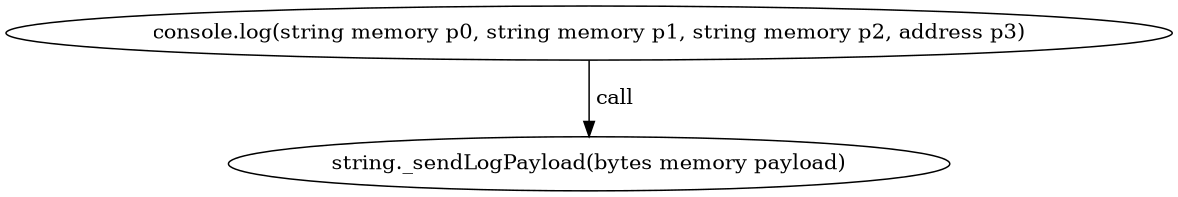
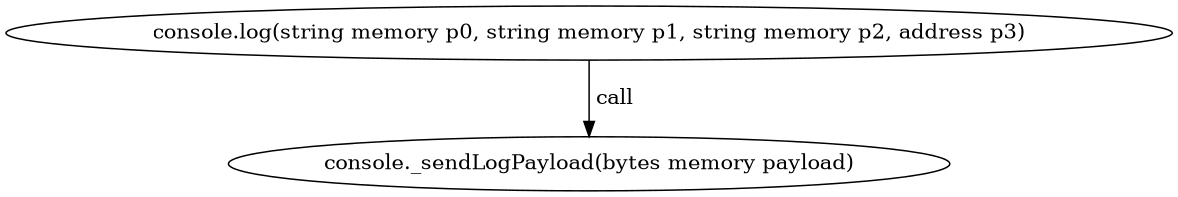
(589, 164) -> (589, 164)
